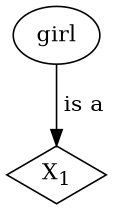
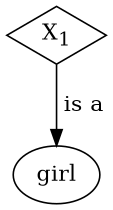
(57, 97) -> (57, 97)
